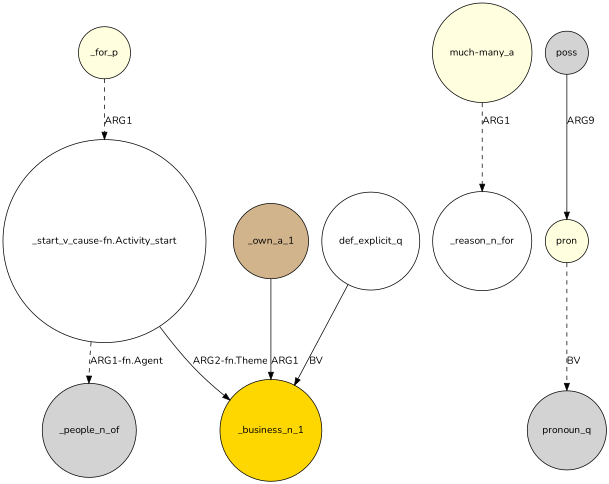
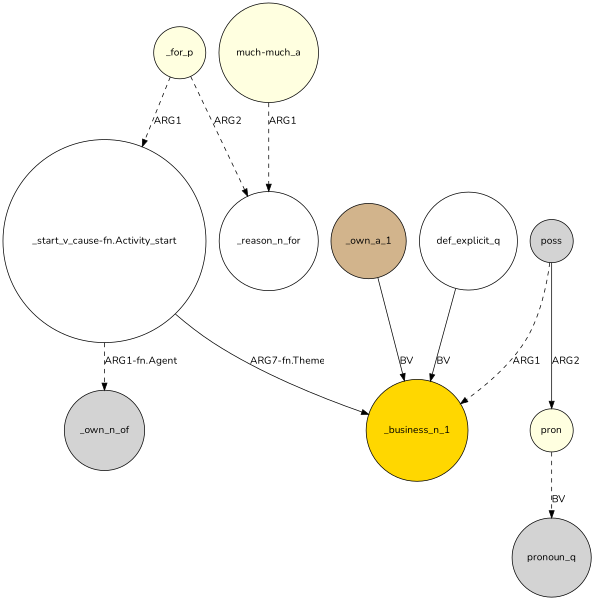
(482, 53) -> (269, 53)
(581, 121) -> (566, 361)
none -> (218, 133)
none -> (525, 341)
(230, 361) -> (288, 361)
(285, 361) -> (407, 361)
(89, 430) -> (104, 430)
